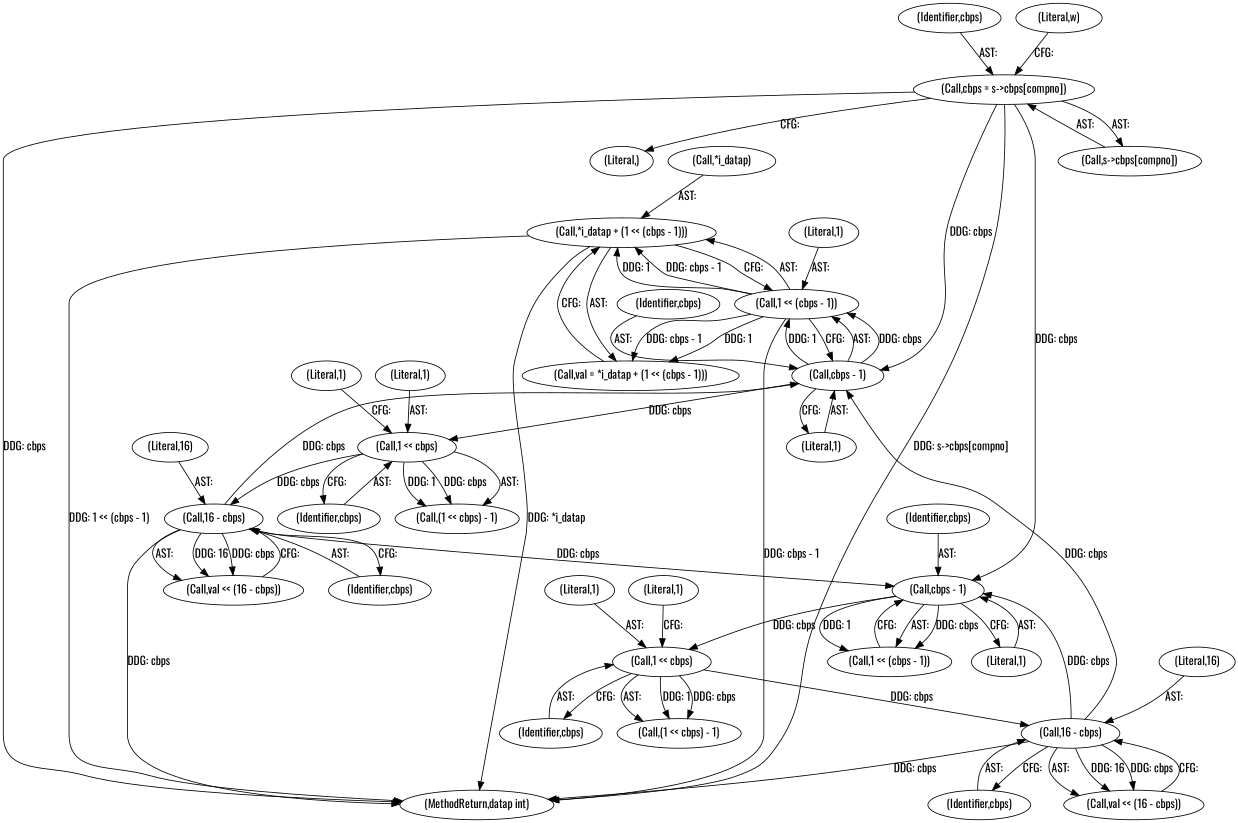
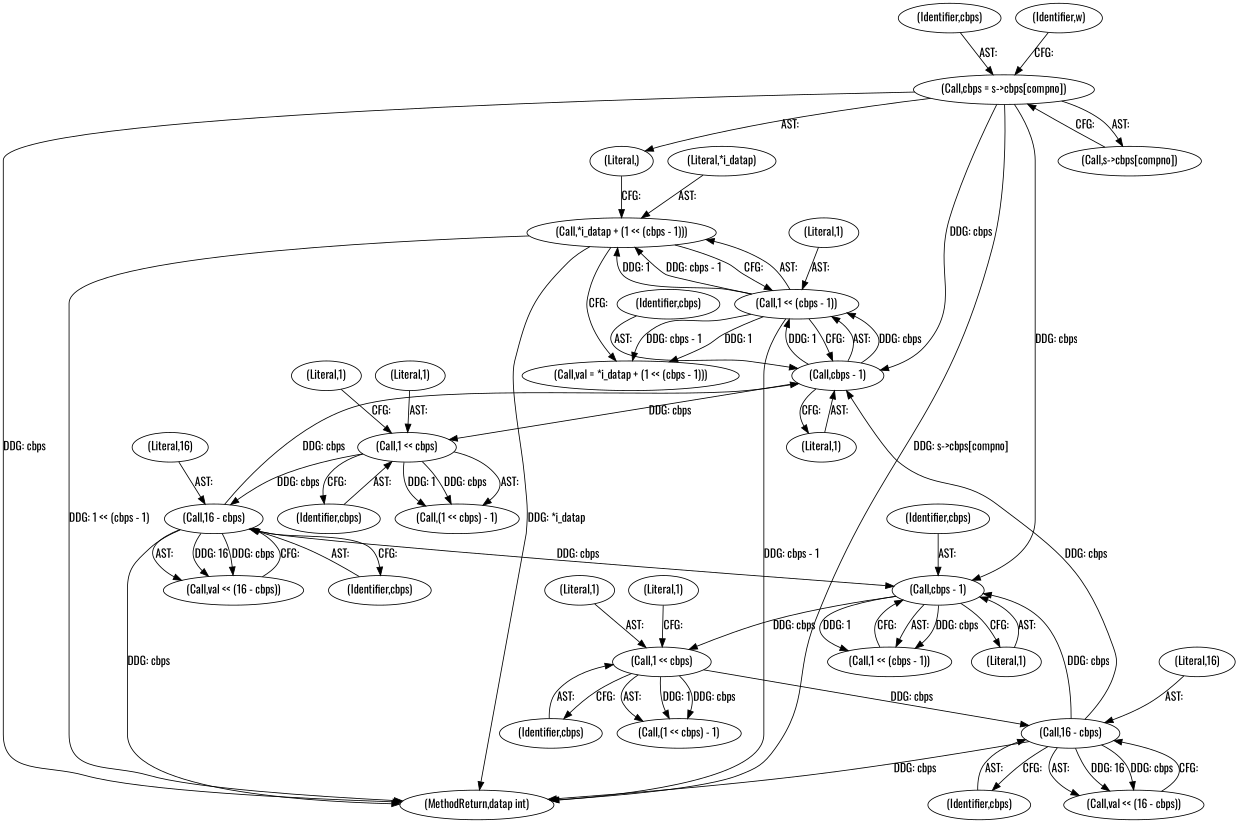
(1059, 18) -> (1059, 18)
(791, 125) -> (791, 125)
(1087, 125) -> (1087, 125)
(722, 161) -> (722, 161)
(600, 304) -> (600, 304)
(558, 310) -> (622, 193)
